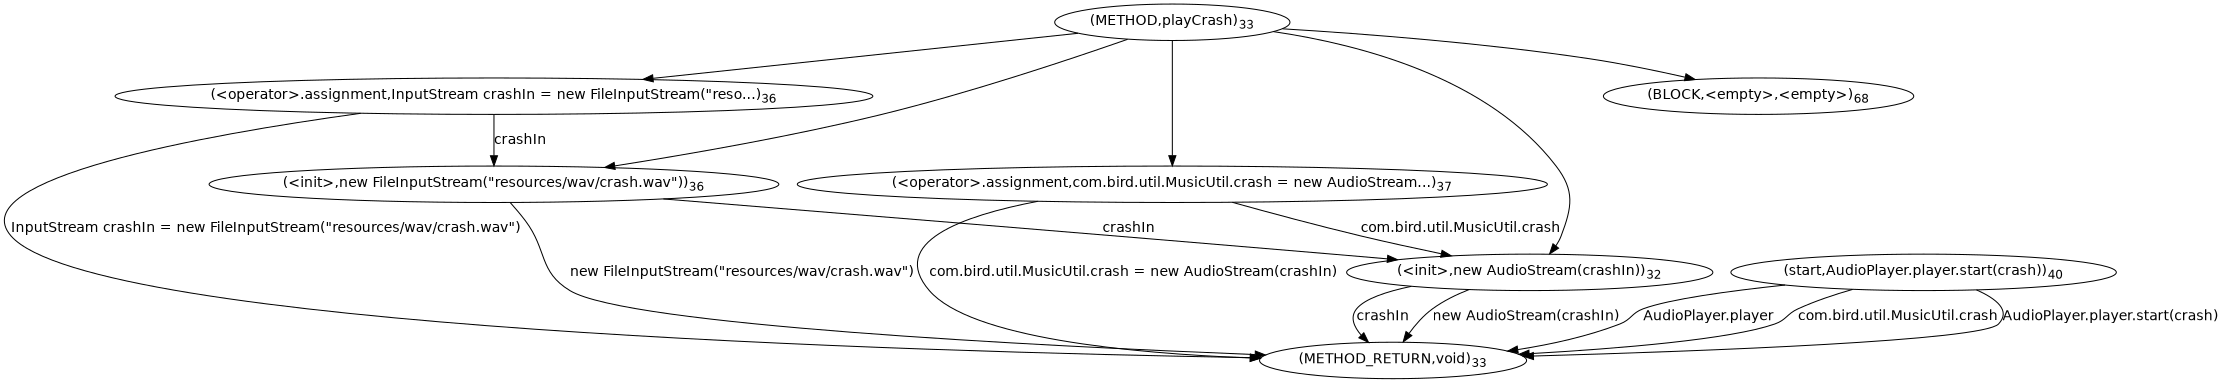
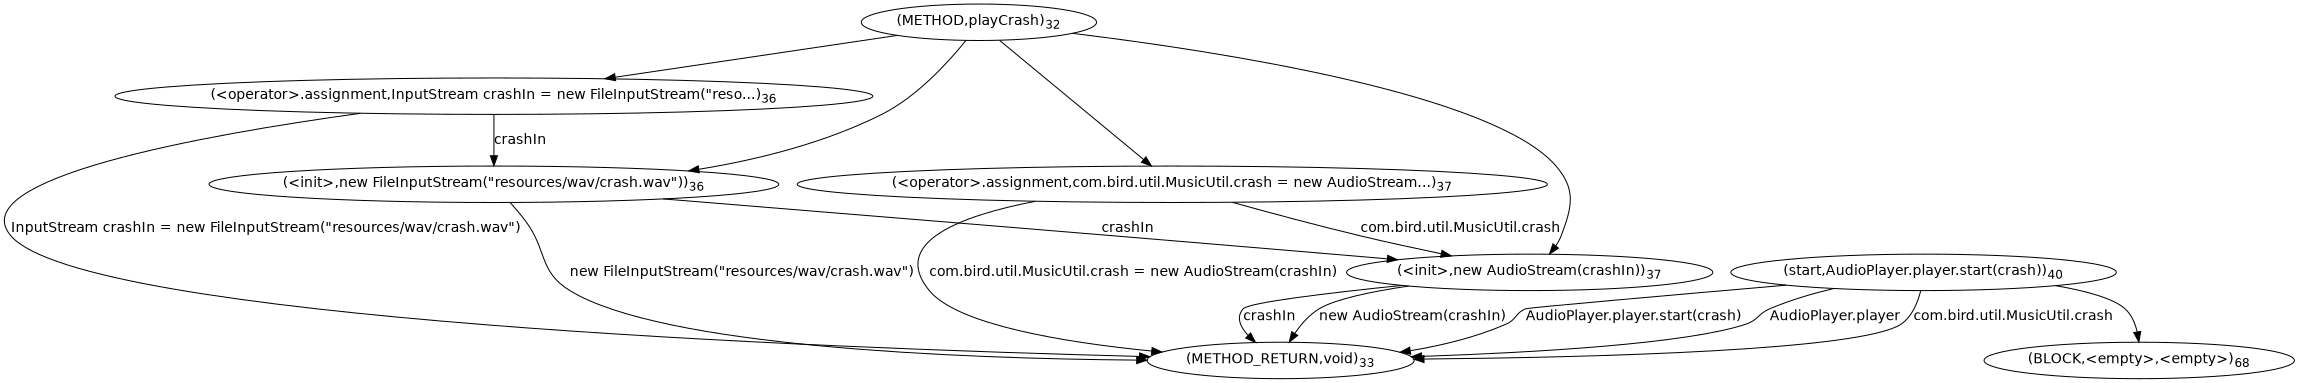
(1247, 21) -> (1053, 21)
(1485, 46) -> (2104, 298)
(1654, 271) -> (1654, 271)
